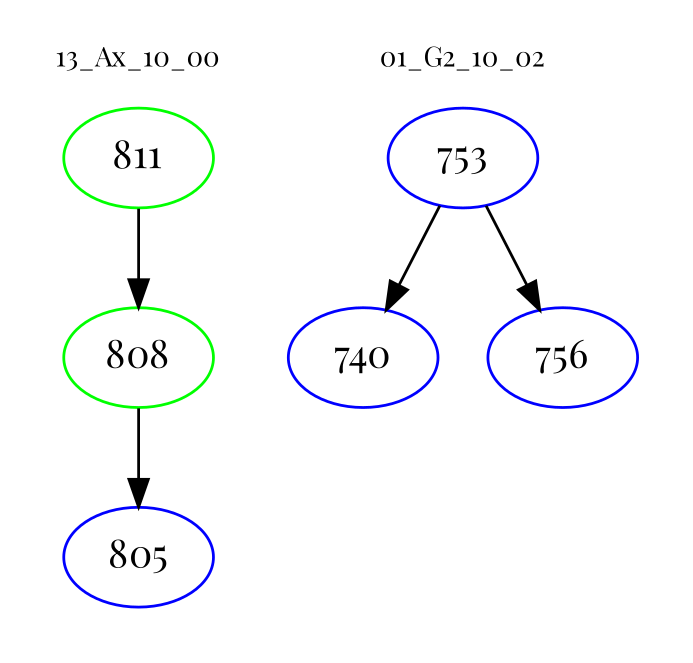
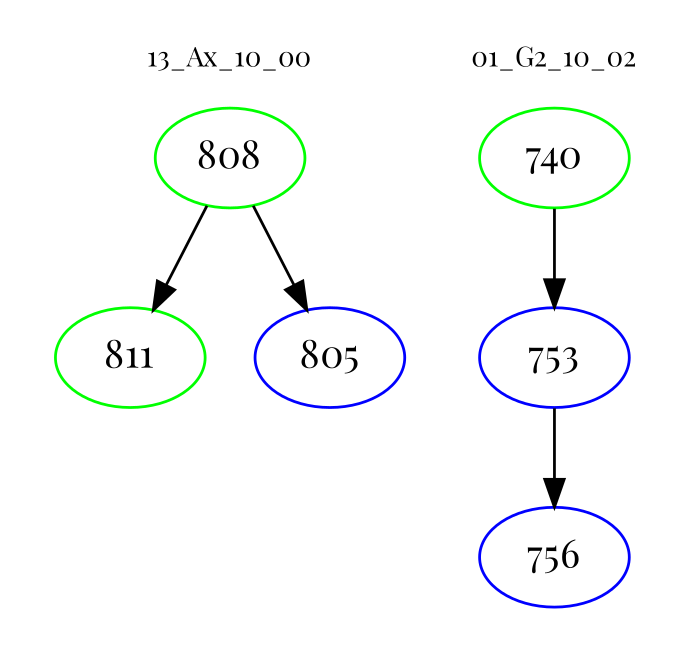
(139, 244) -> (187, 245)
(419, 245) -> (554, 244)
(363, 358) -> (554, 158)
